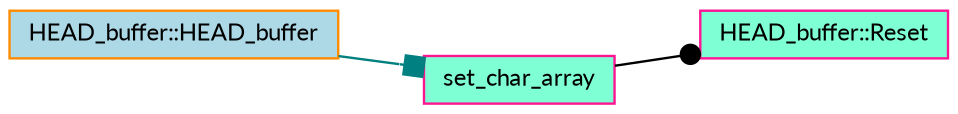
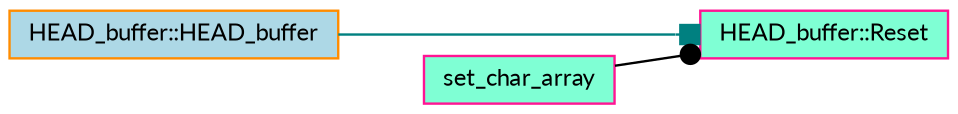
(369, 60) -> (507, 35)
